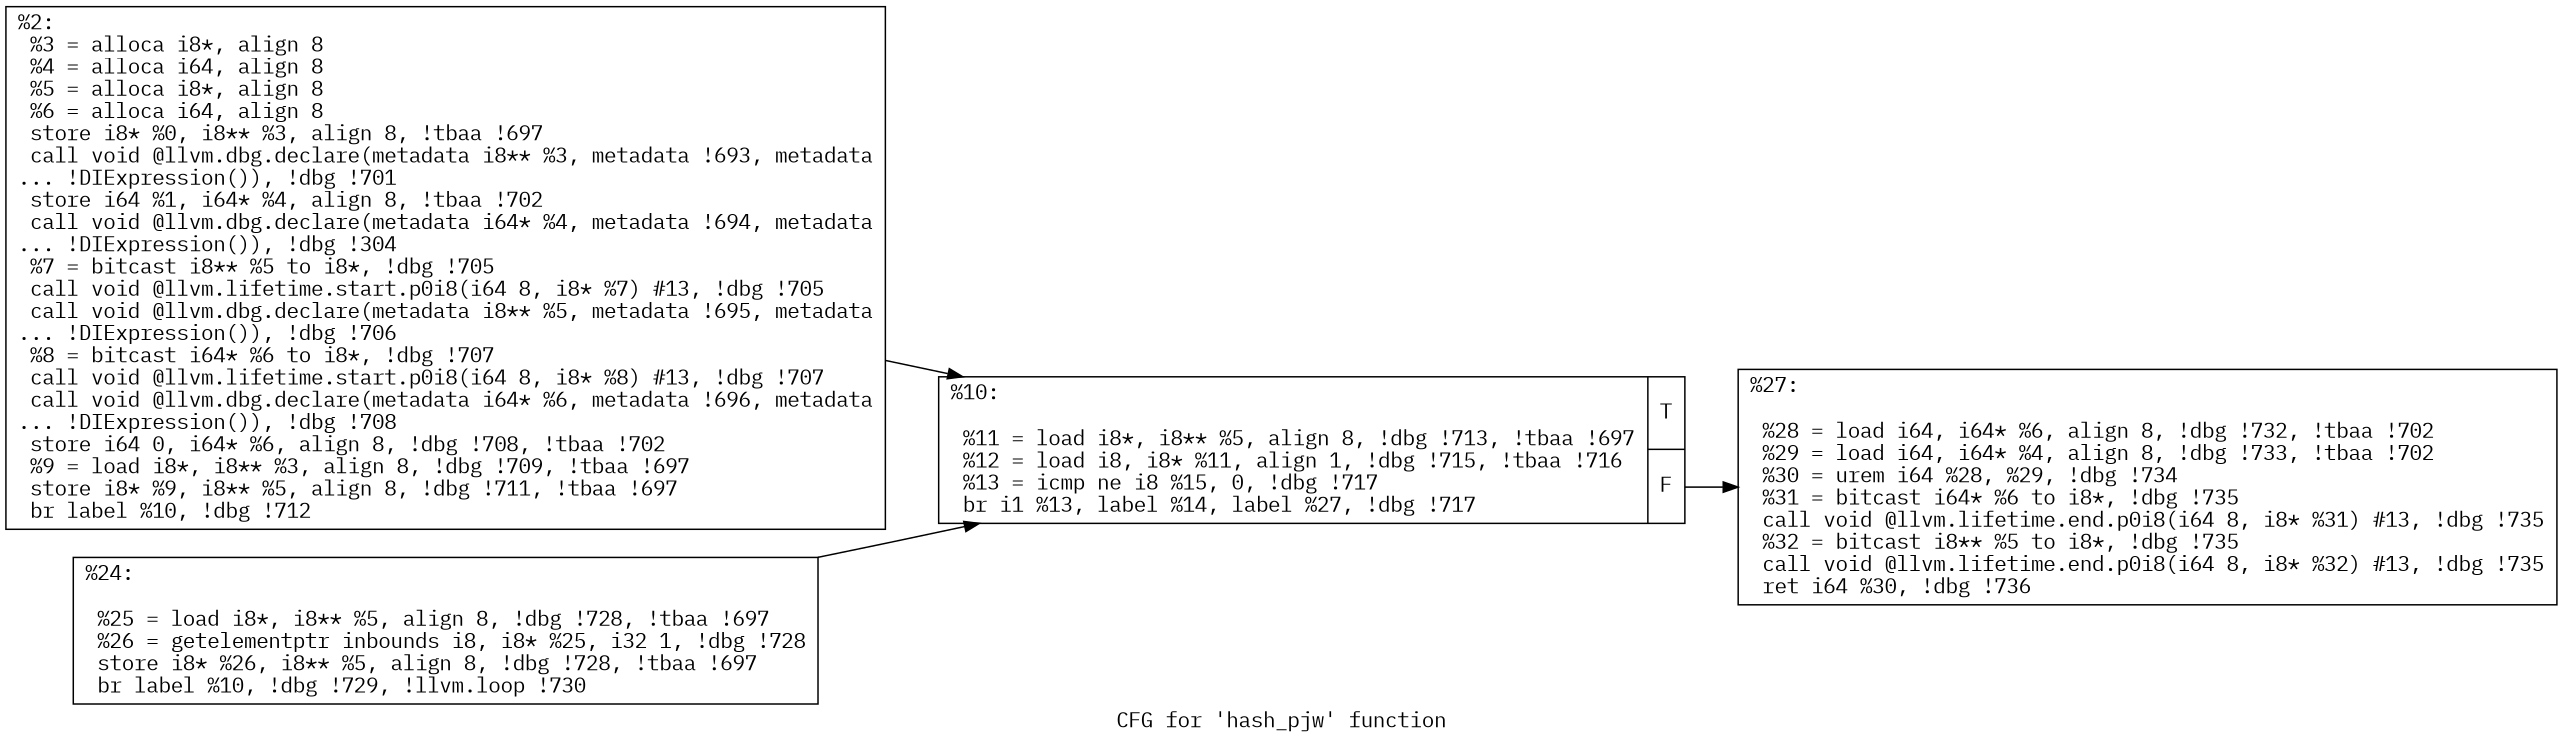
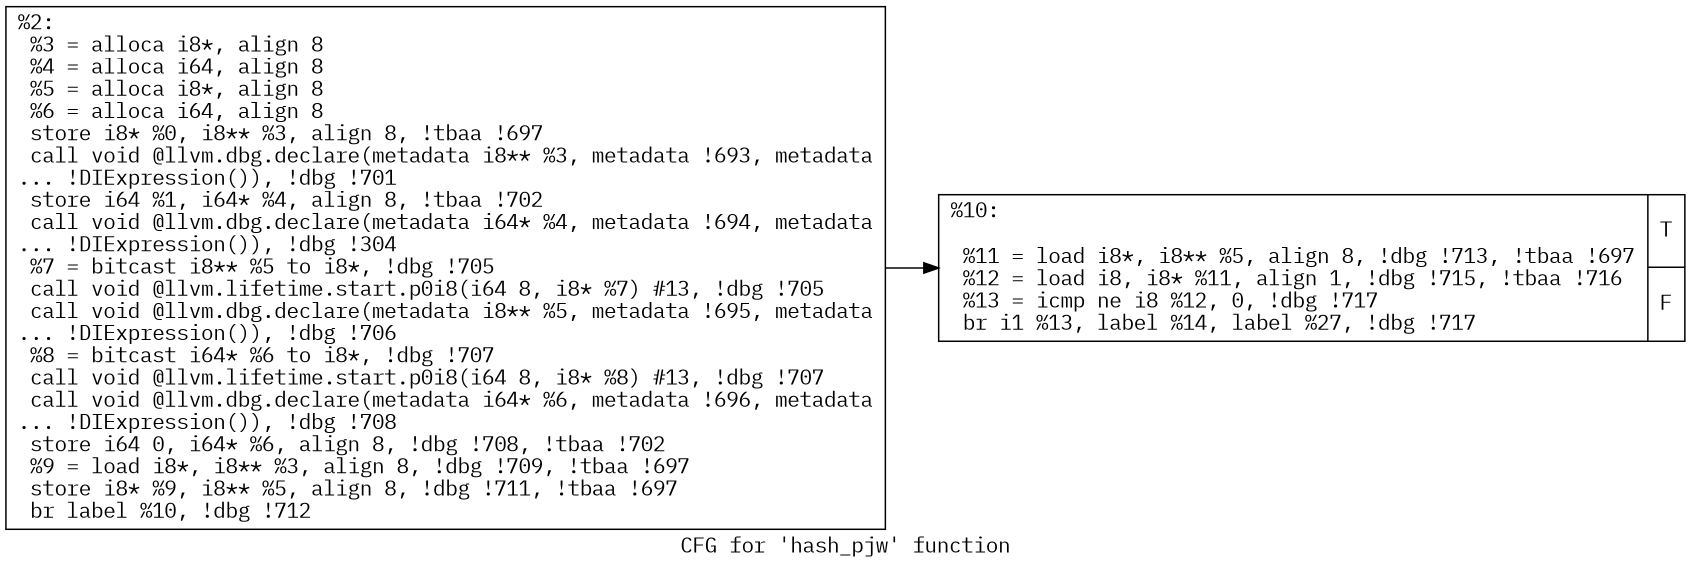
(1164, 483) -> (1164, 301)
(2148, 487) -> none
(446, 631) -> none
